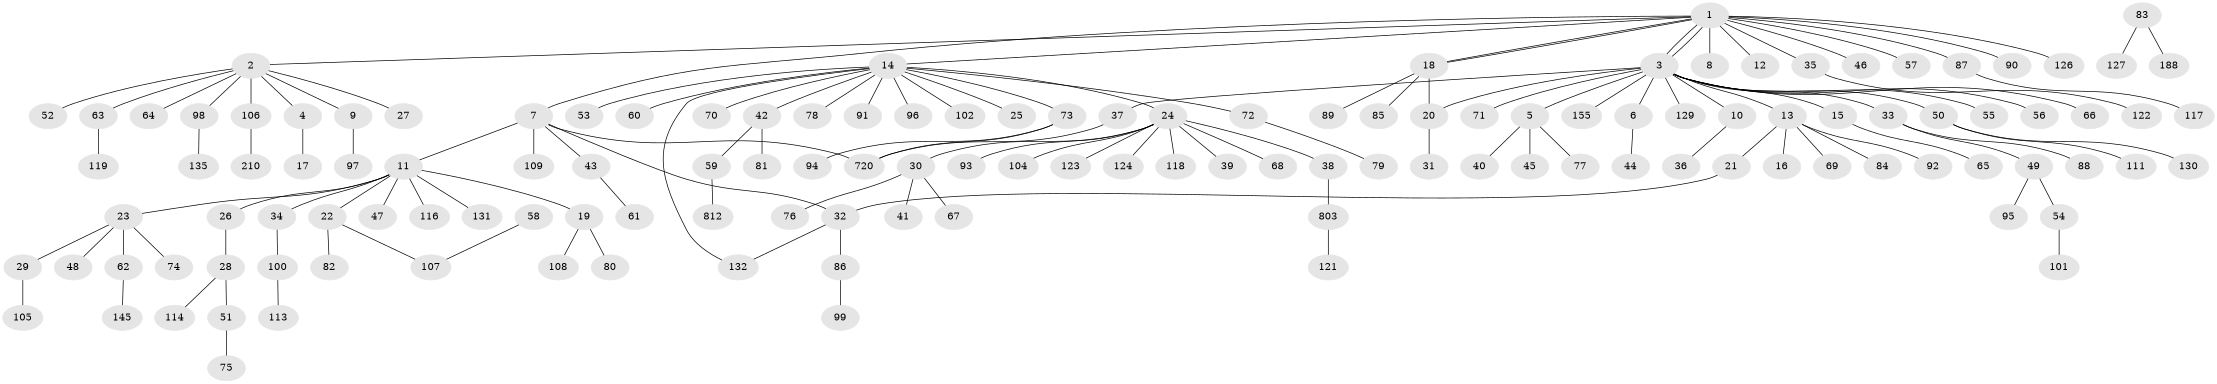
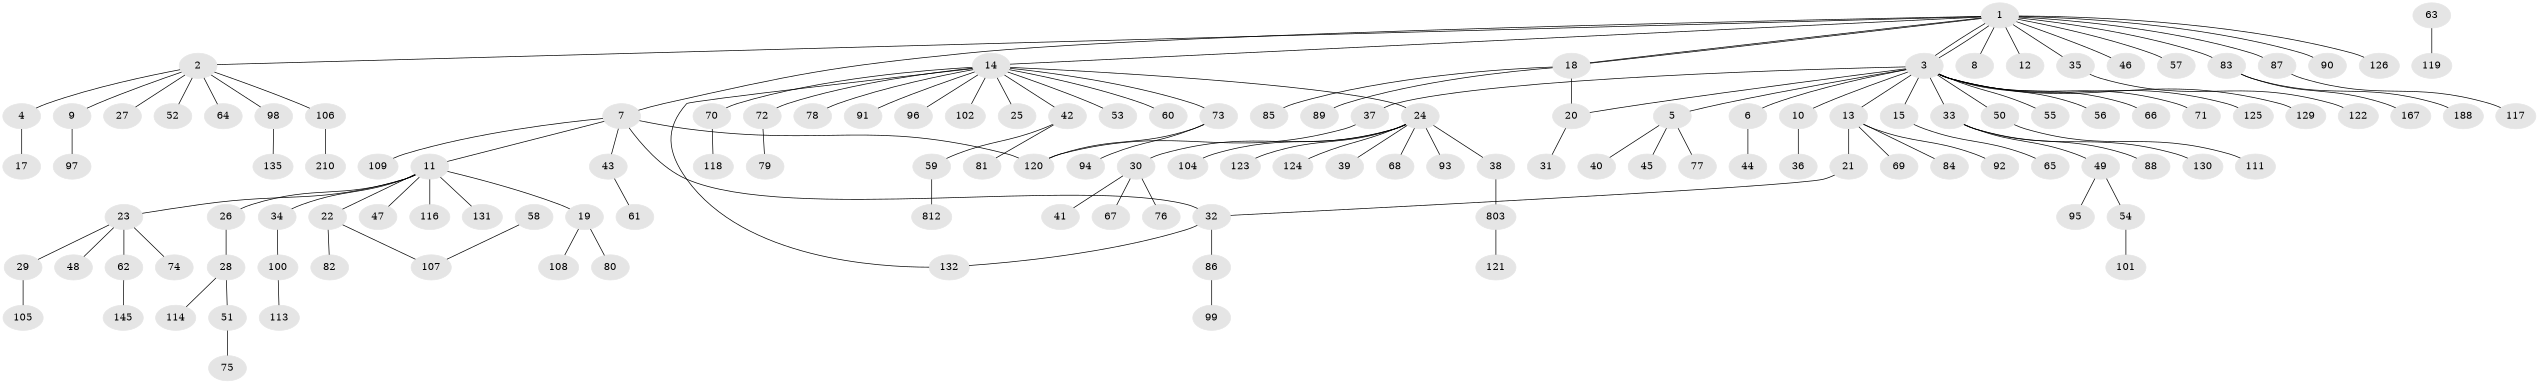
none -> (2117, 32)
(2117, 66) -> (2411, 116)
(173, 87) -> none
(1582, 116) -> (2253, 116)
(1172, 141) -> (713, 141)
(2080, 142) -> (2076, 142)
(864, 167) -> (1034, 167)
(1782, 167) -> none
